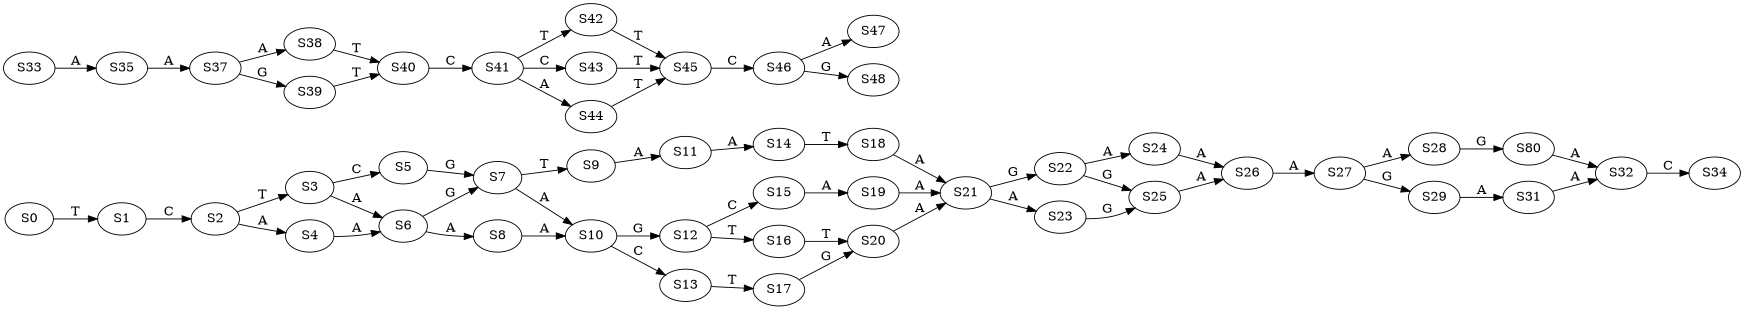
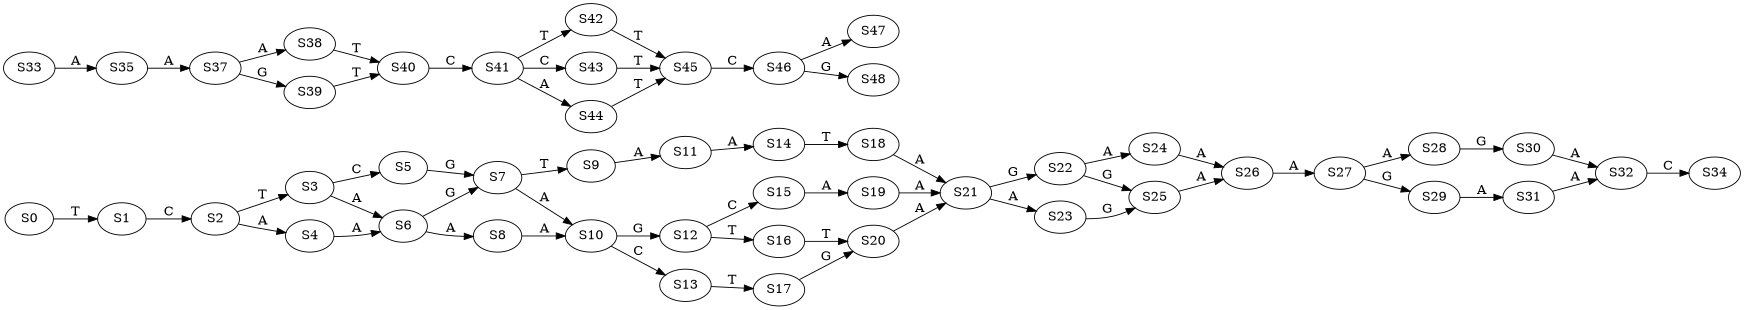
(1529, 149) -> (1529, 149)
